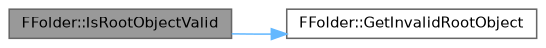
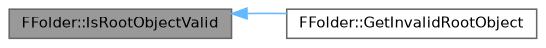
(251, 34) -> (267, 13)
